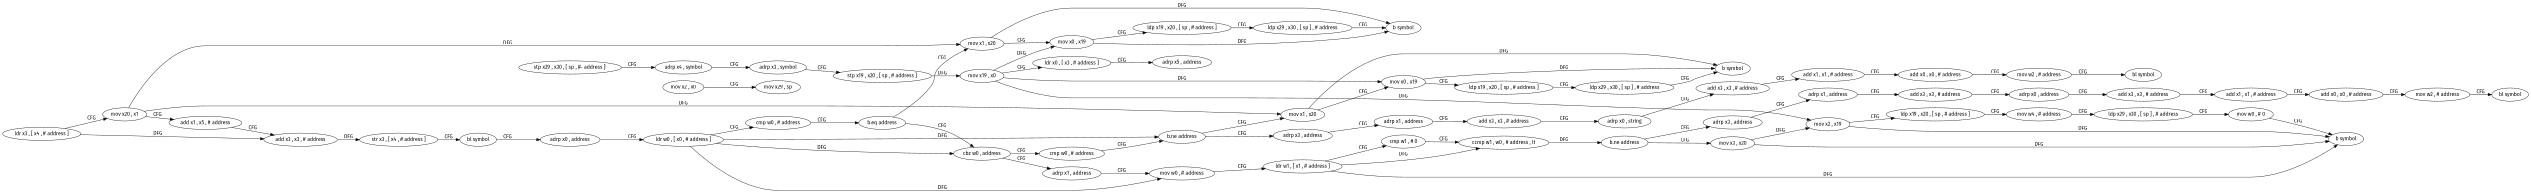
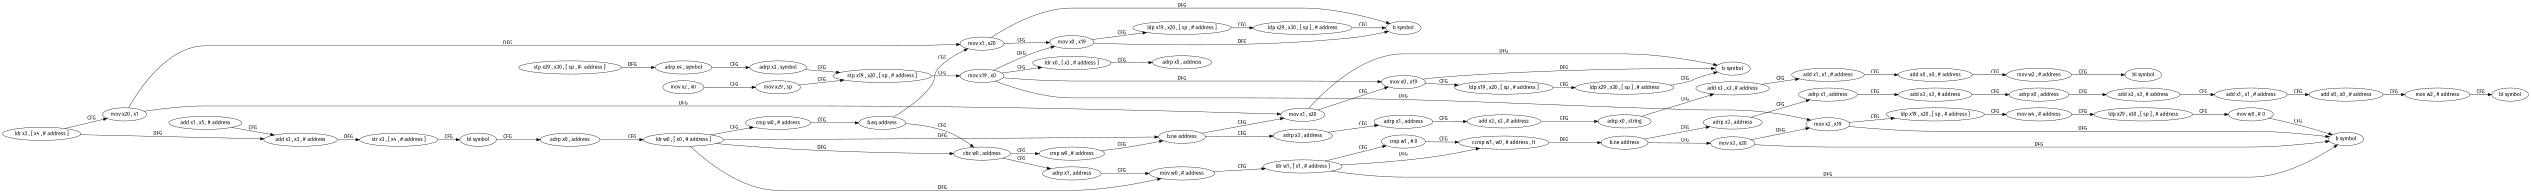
(632, 65) -> (632, 65)
(942, 73) -> (942, 73)
none -> (820, 83)
(158, 118) -> none
